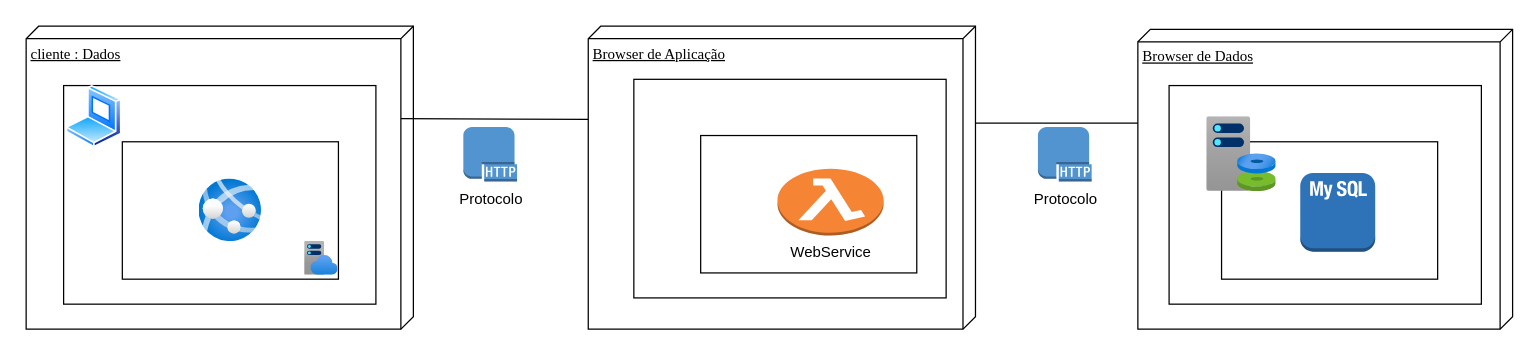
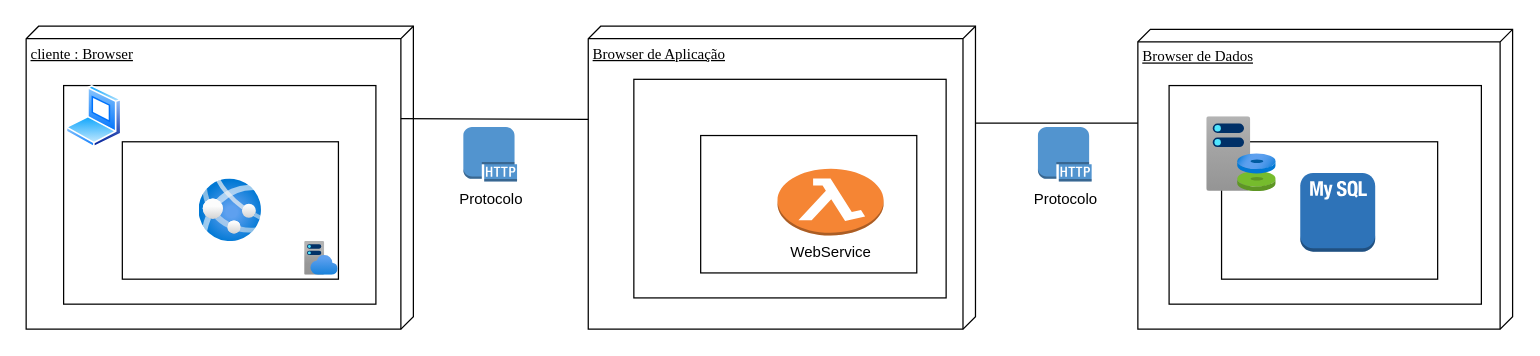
(84, 55) -> (92, 55)
